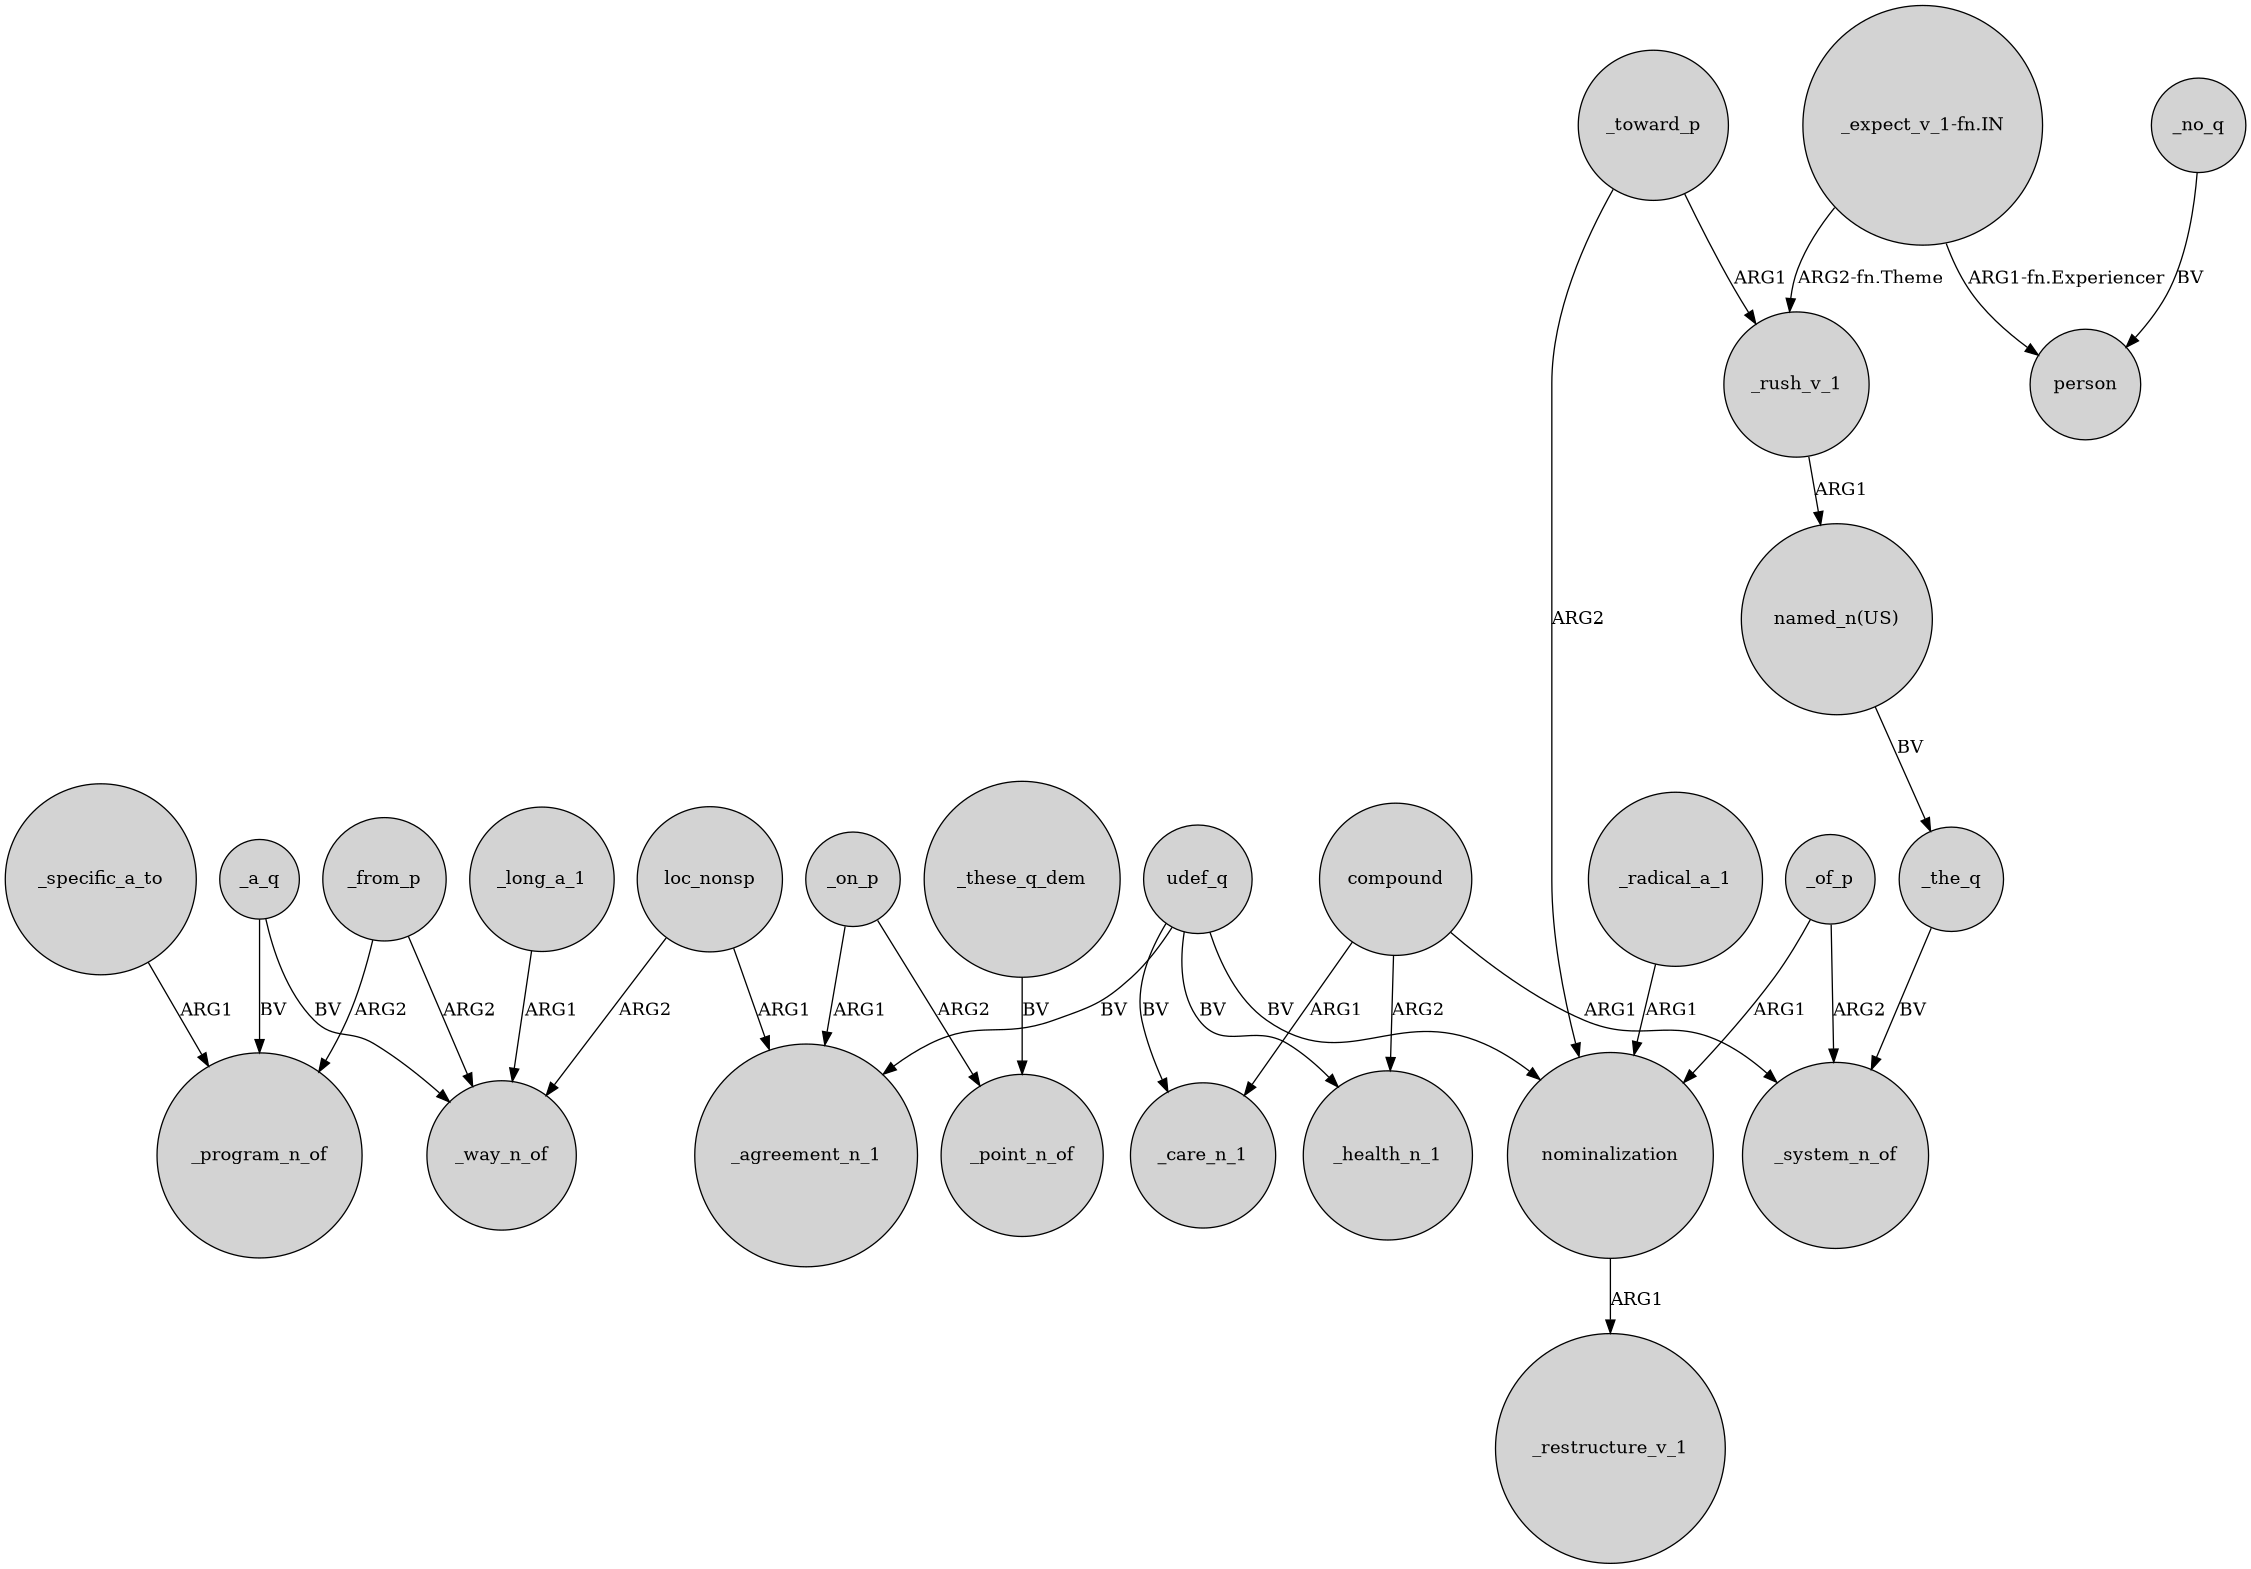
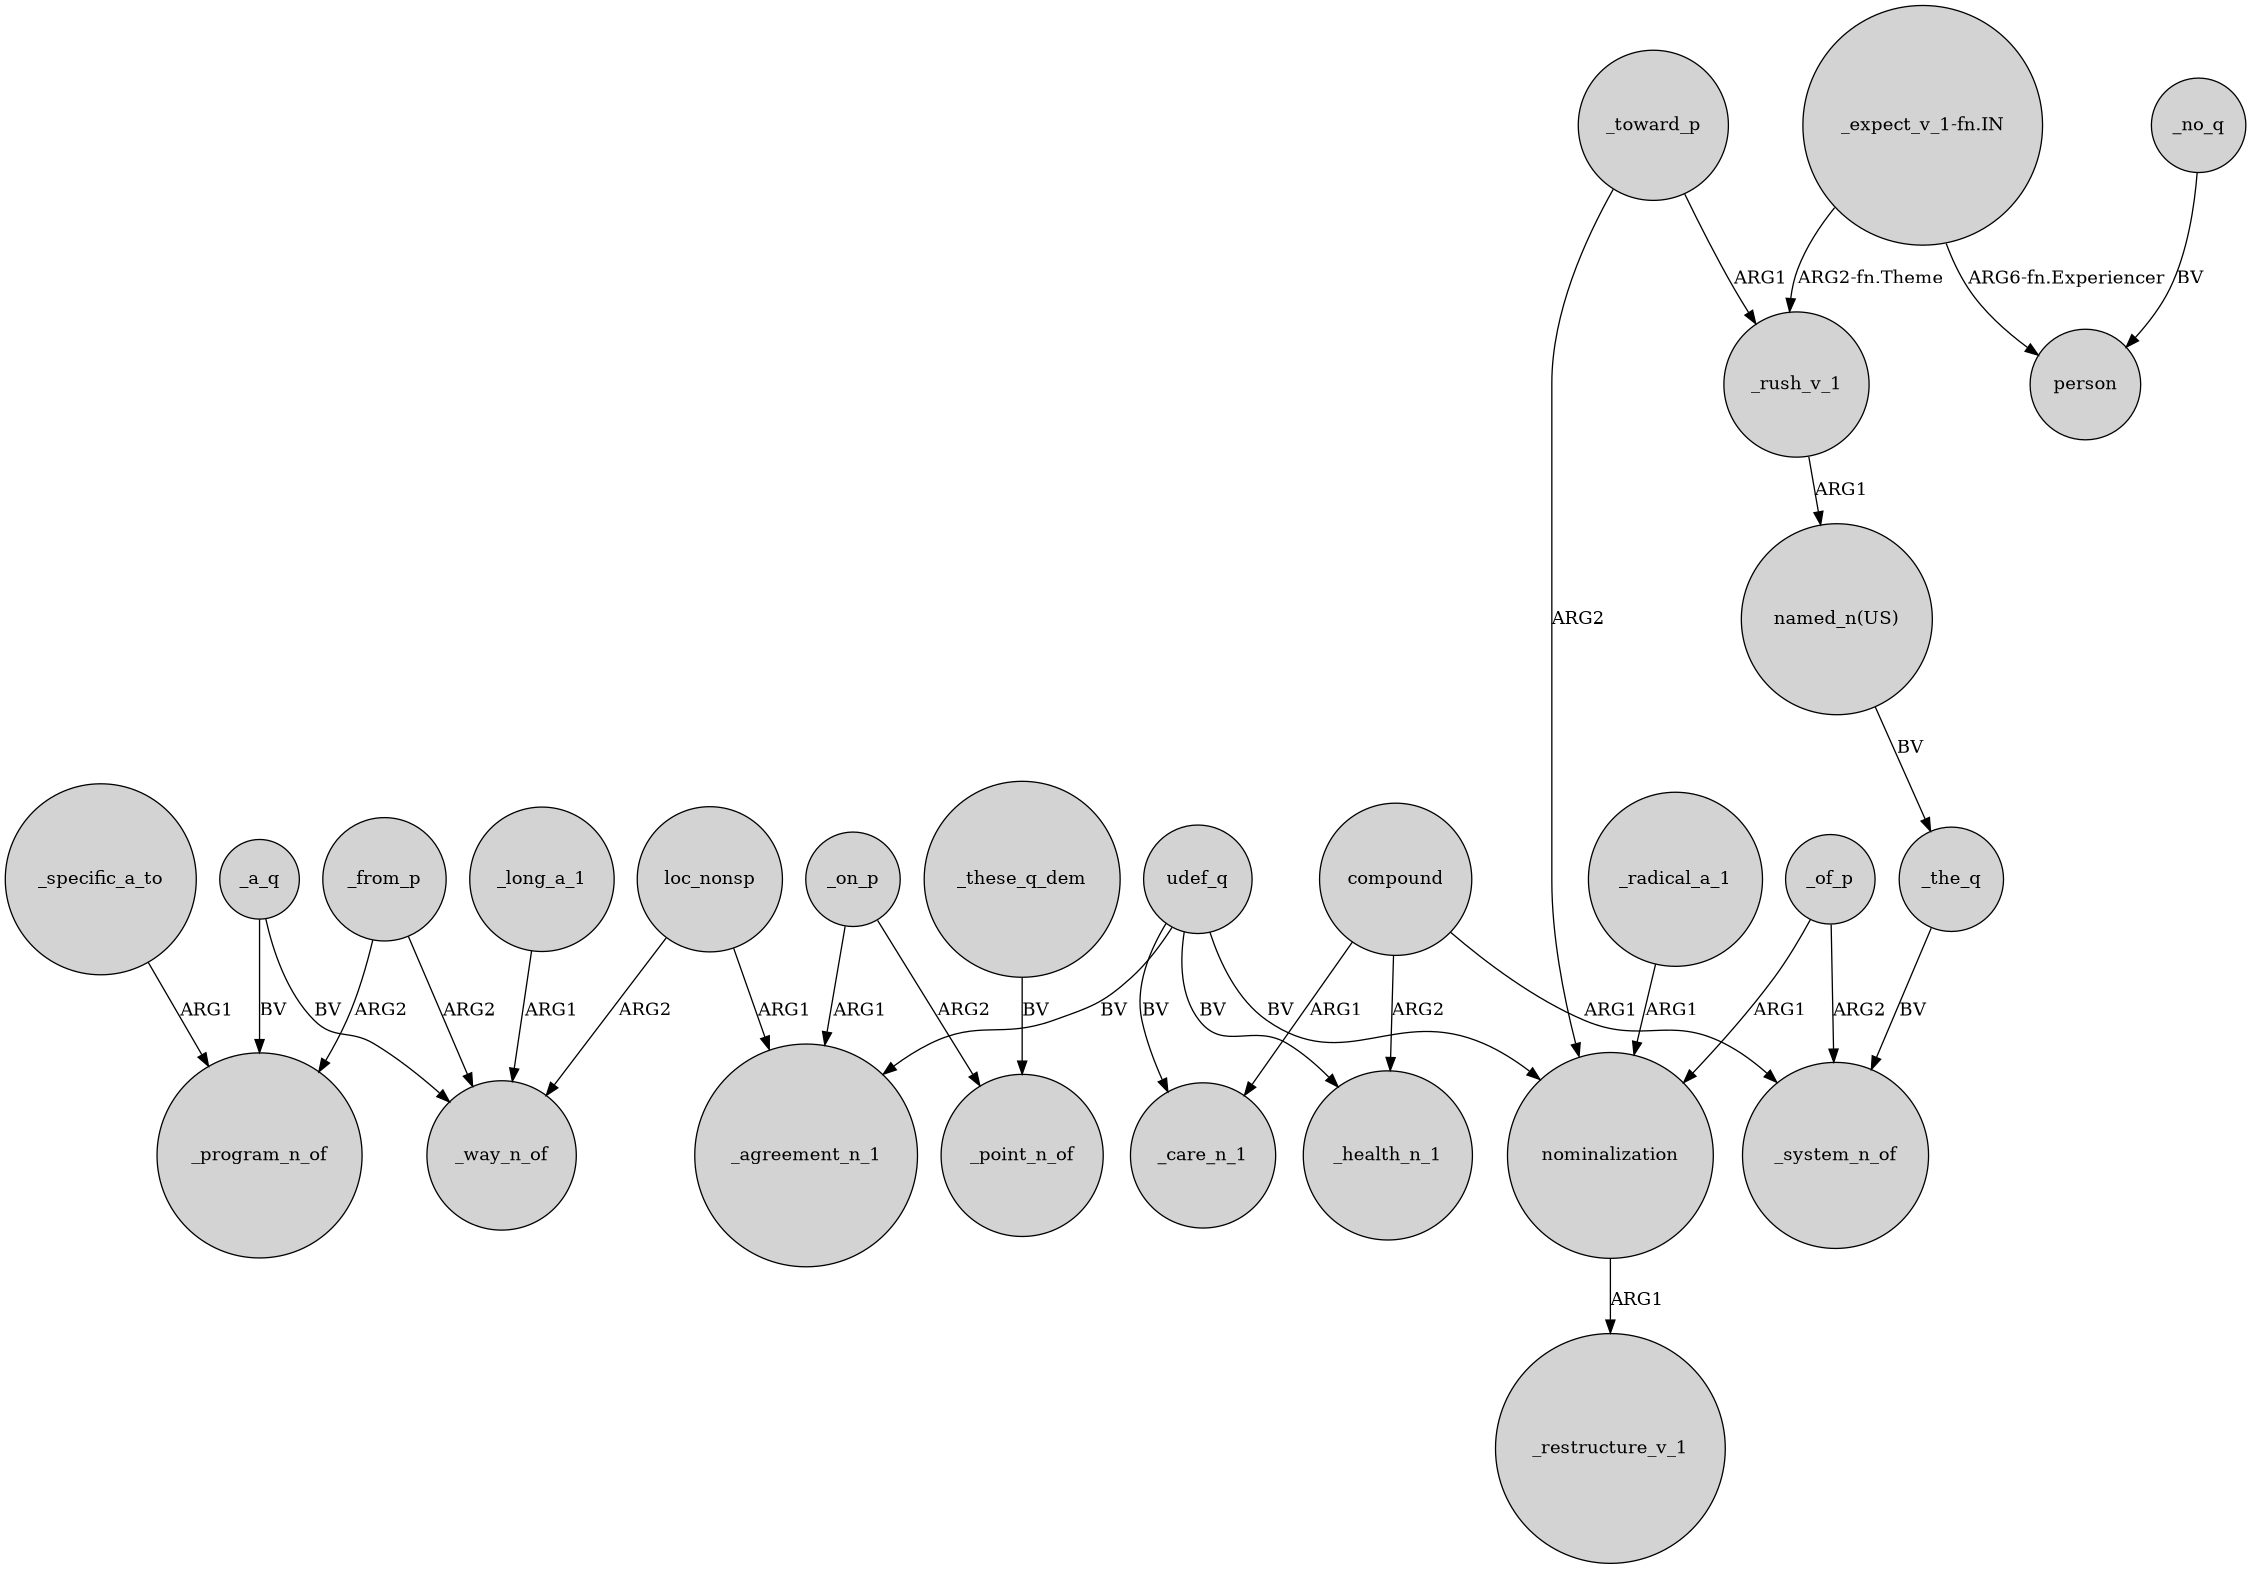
(2066, 279) -> (2066, 279)
